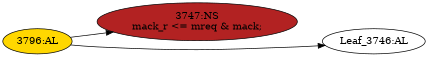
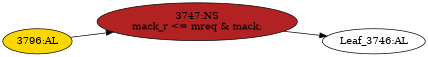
(194, 50) -> (302, 33)
